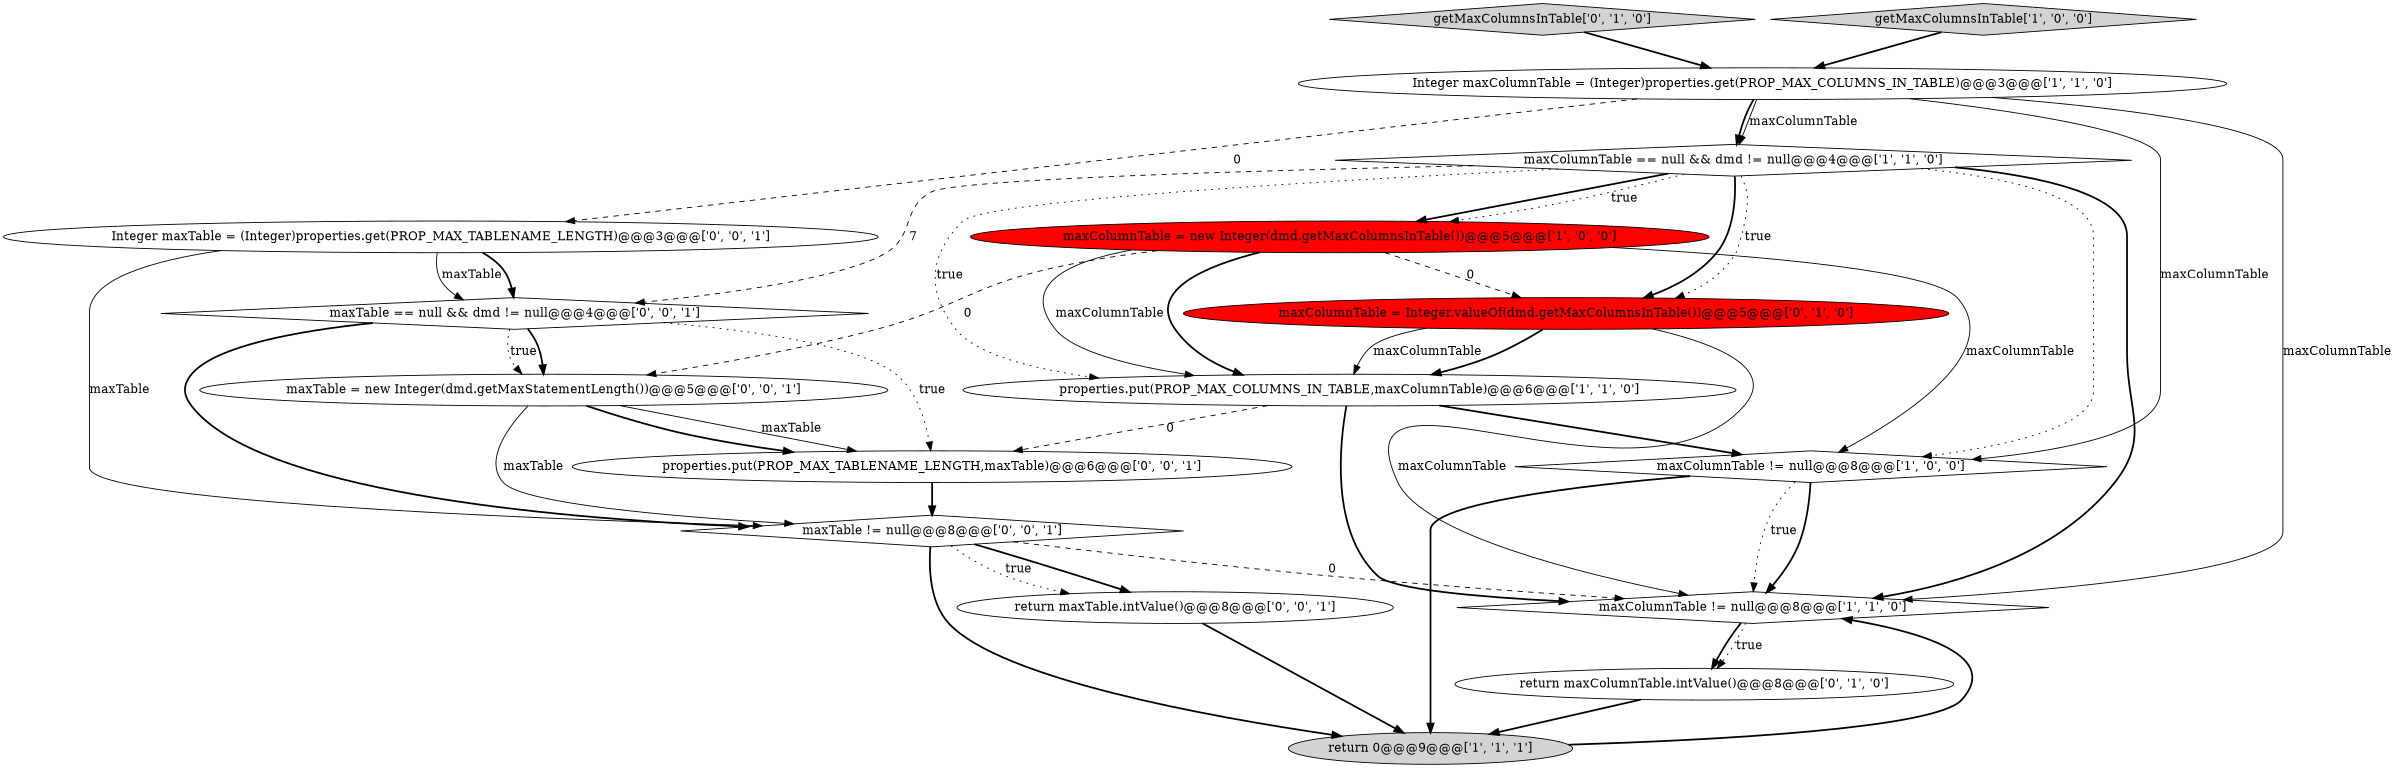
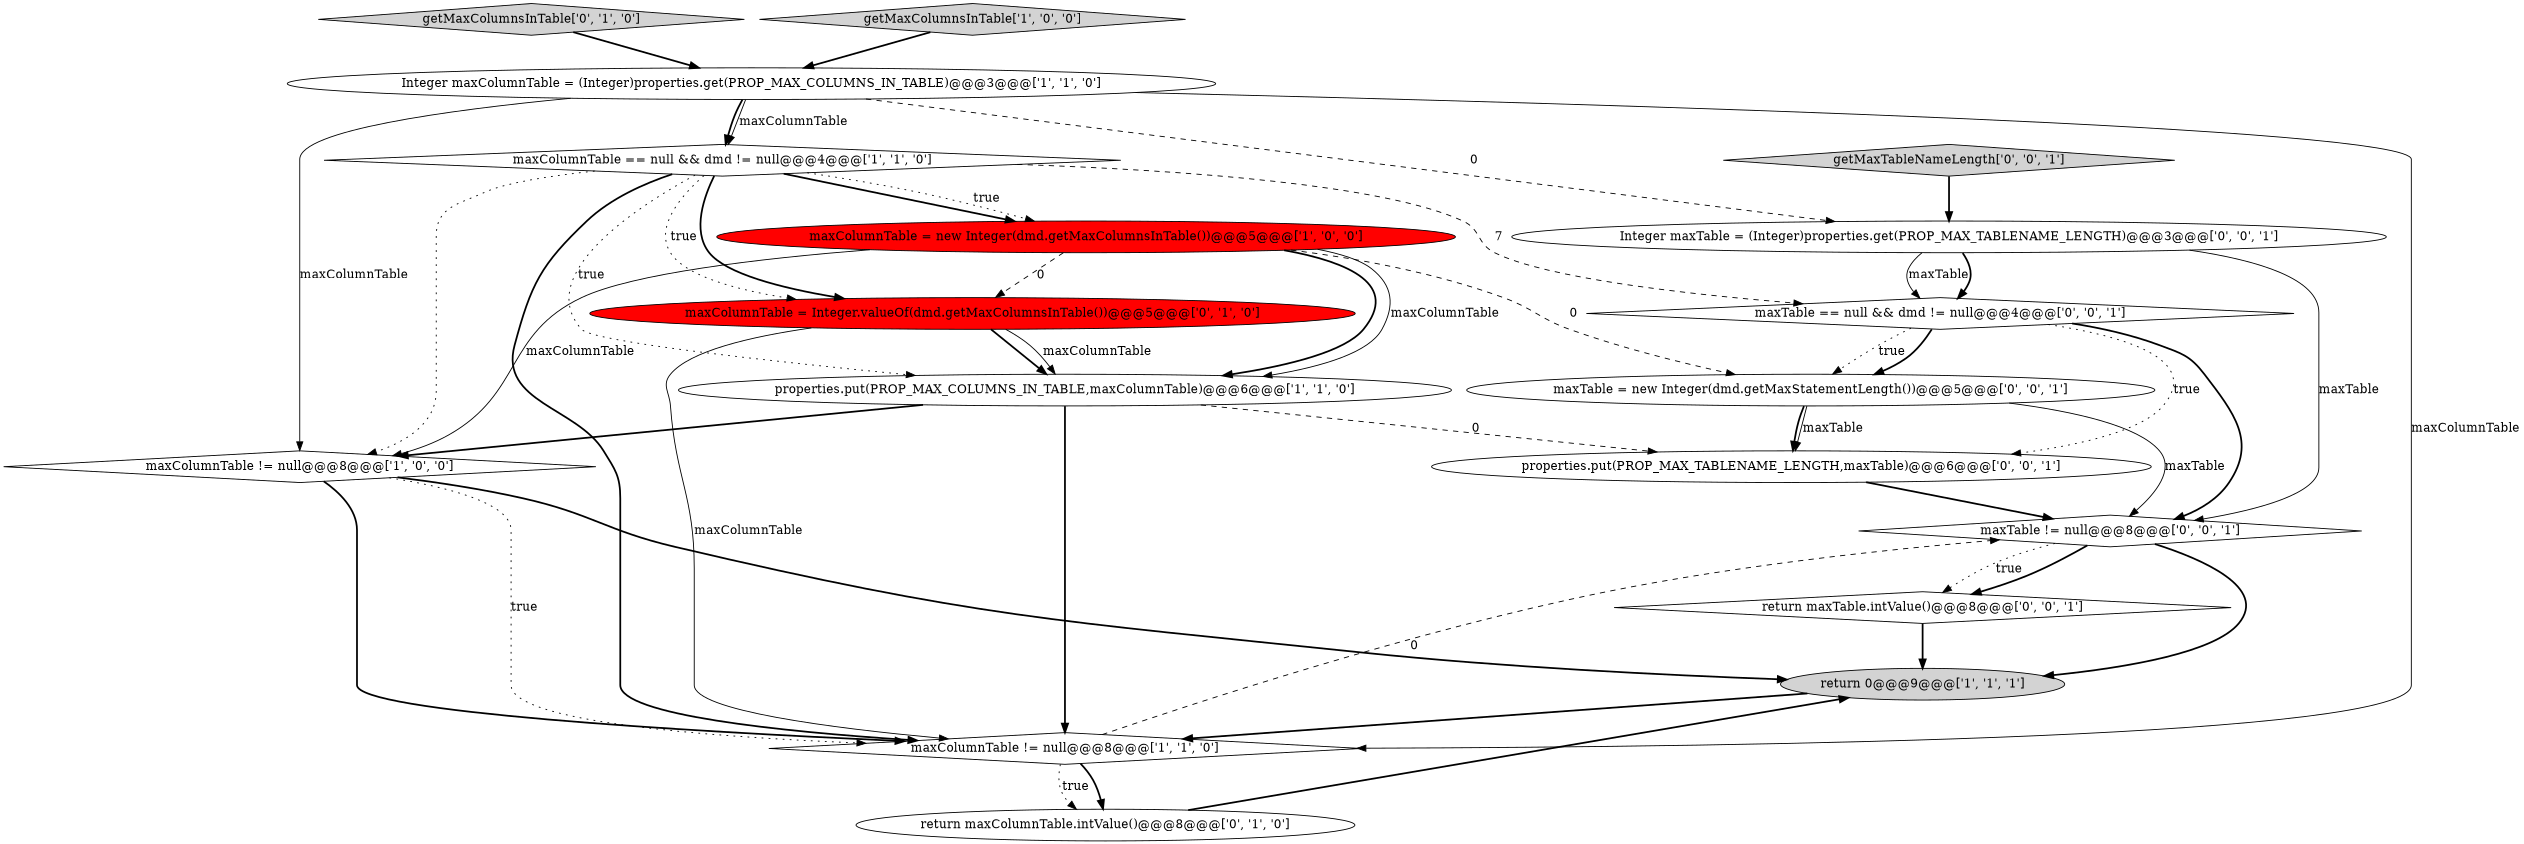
none -> (1949, 160)
(1313, 574) -> (1540, 606)
(1175, 608) -> (1923, 608)
